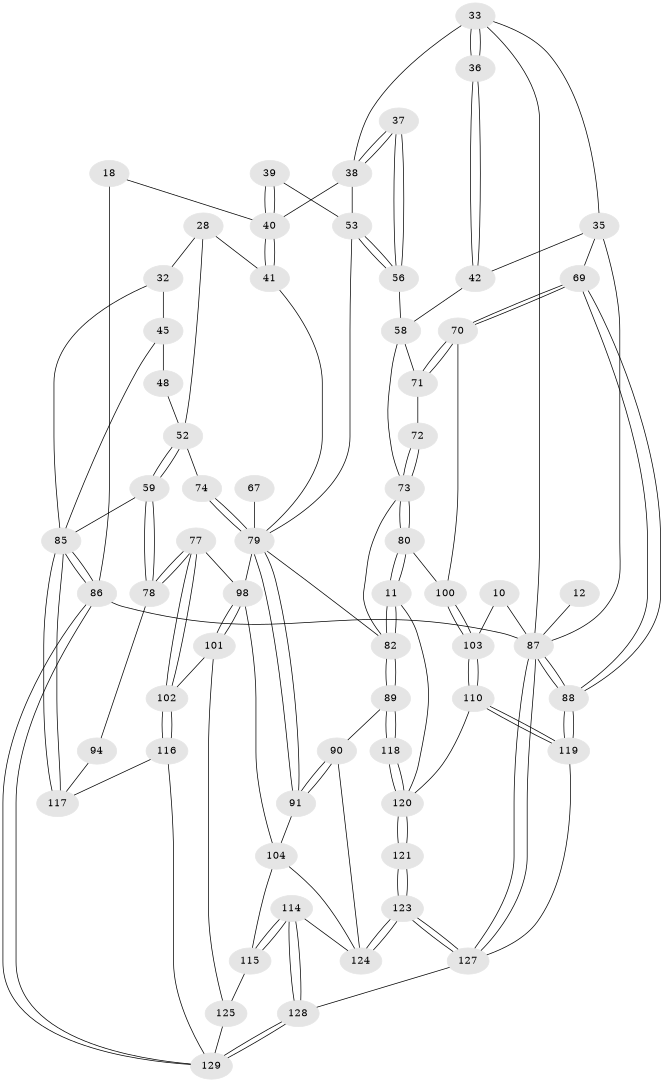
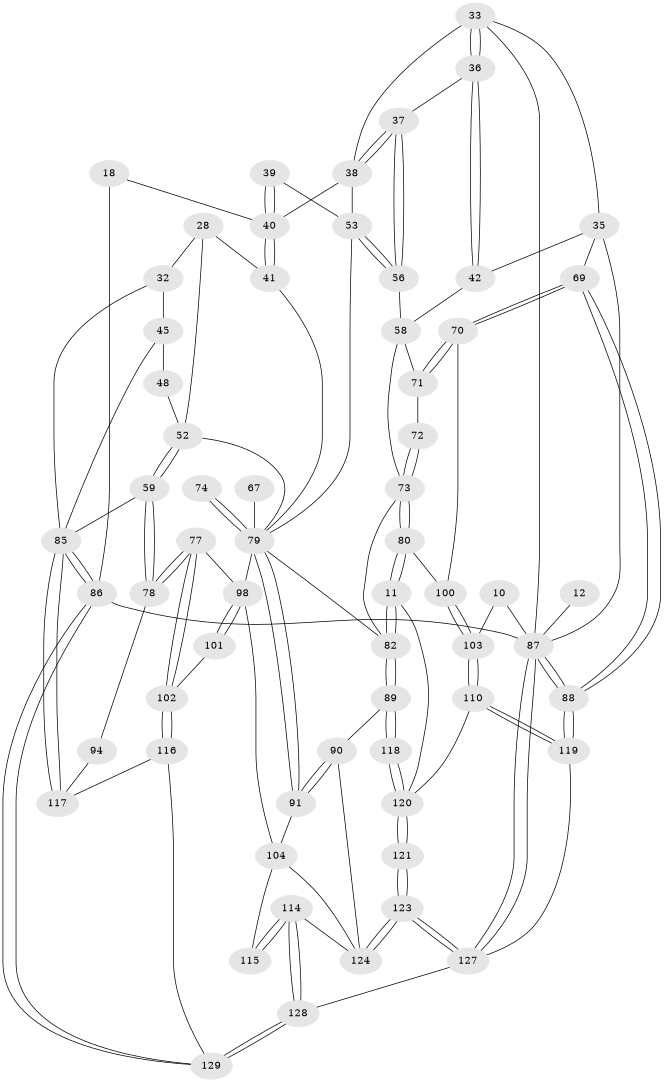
none -> (437, 95)
(192, 462) -> (271, 465)
(226, 1014) -> none
